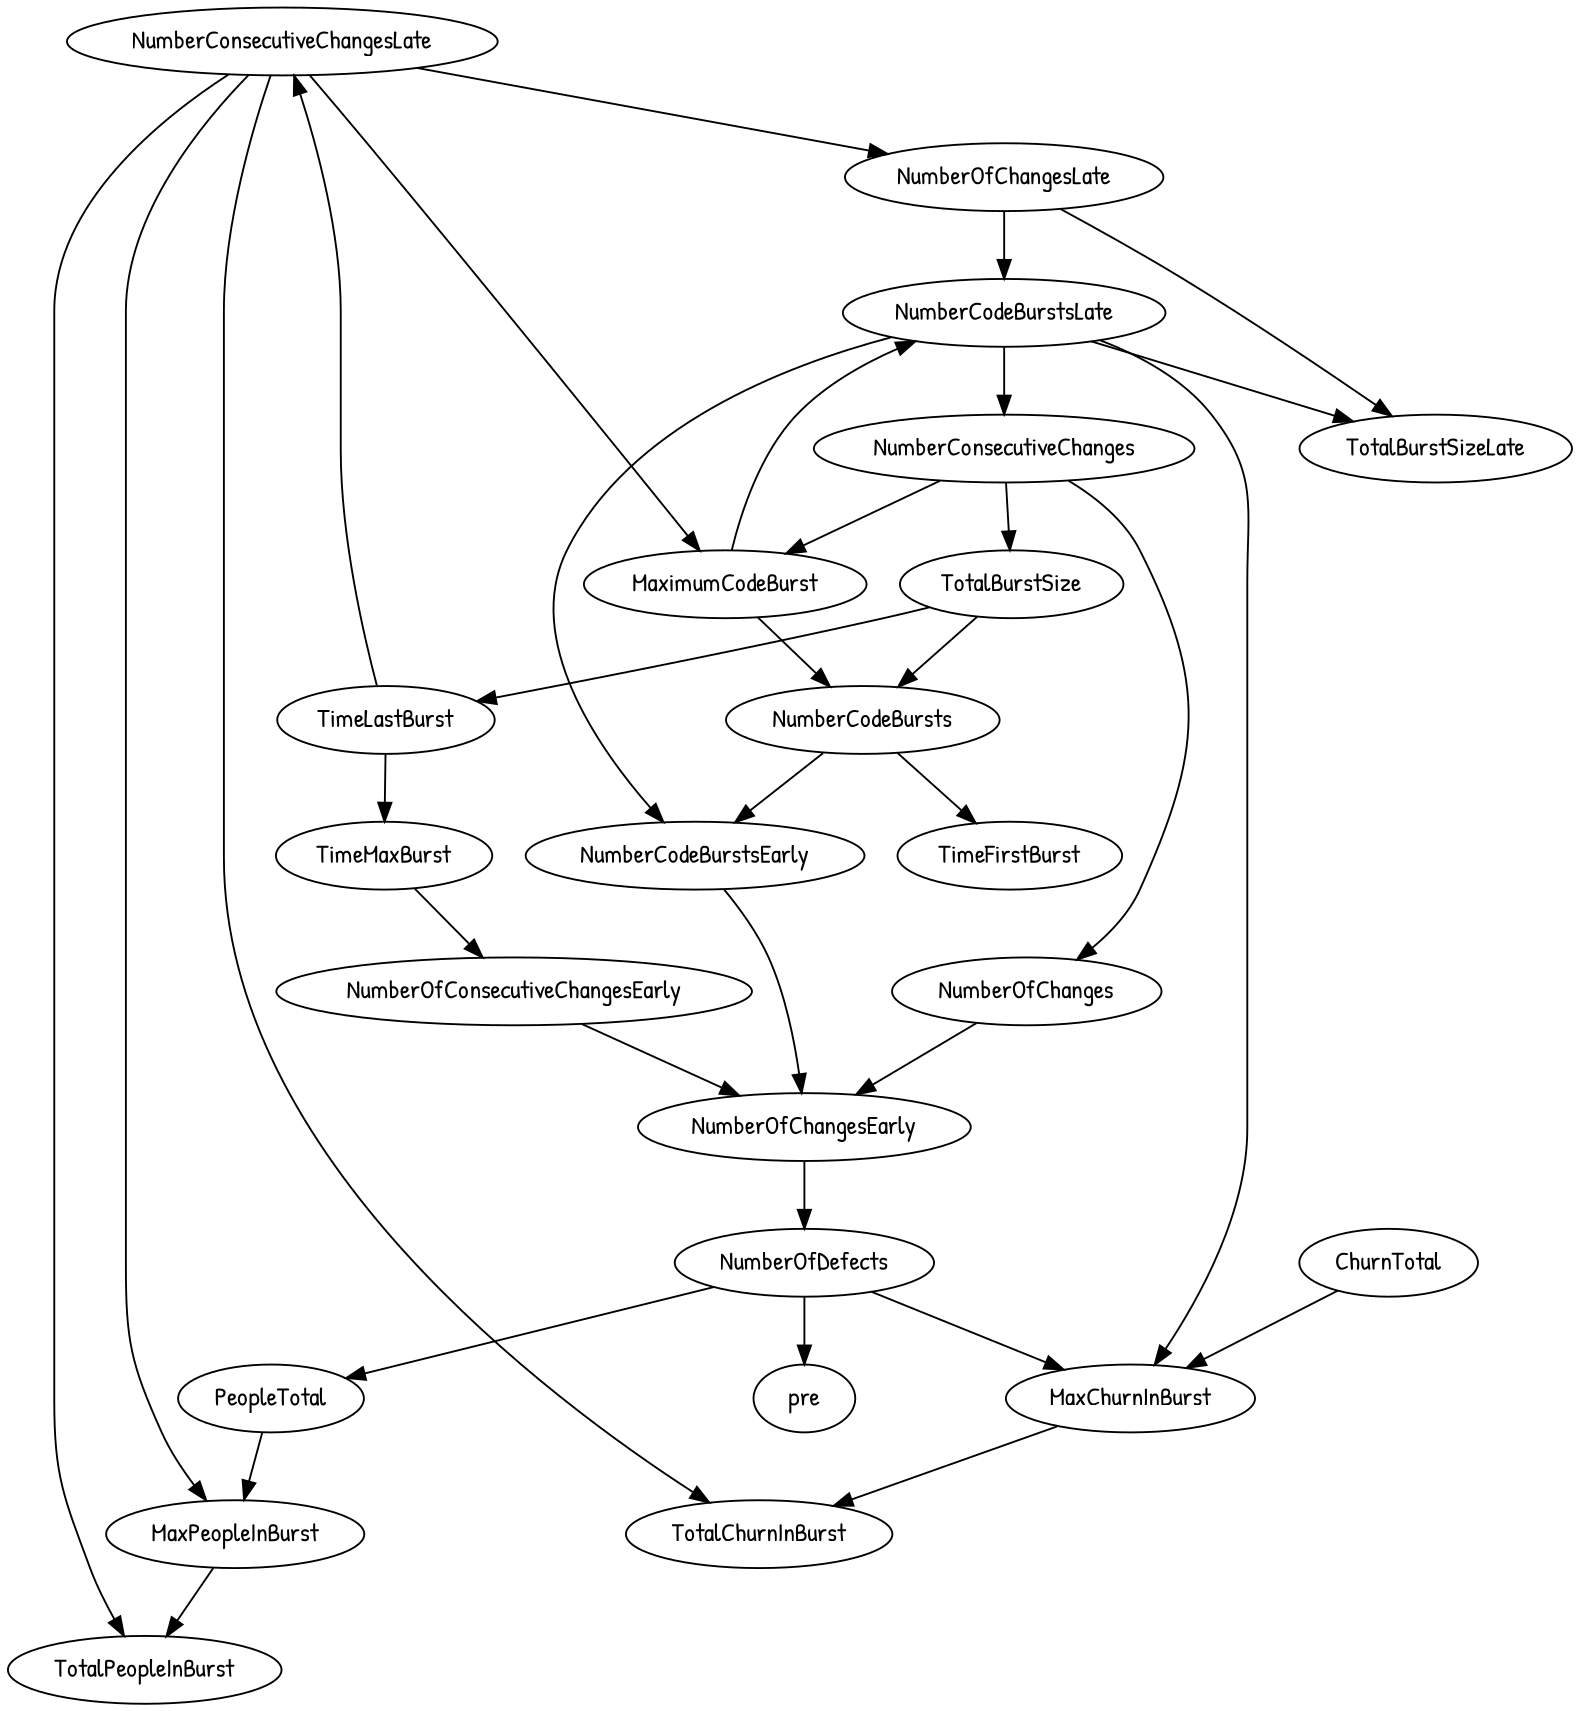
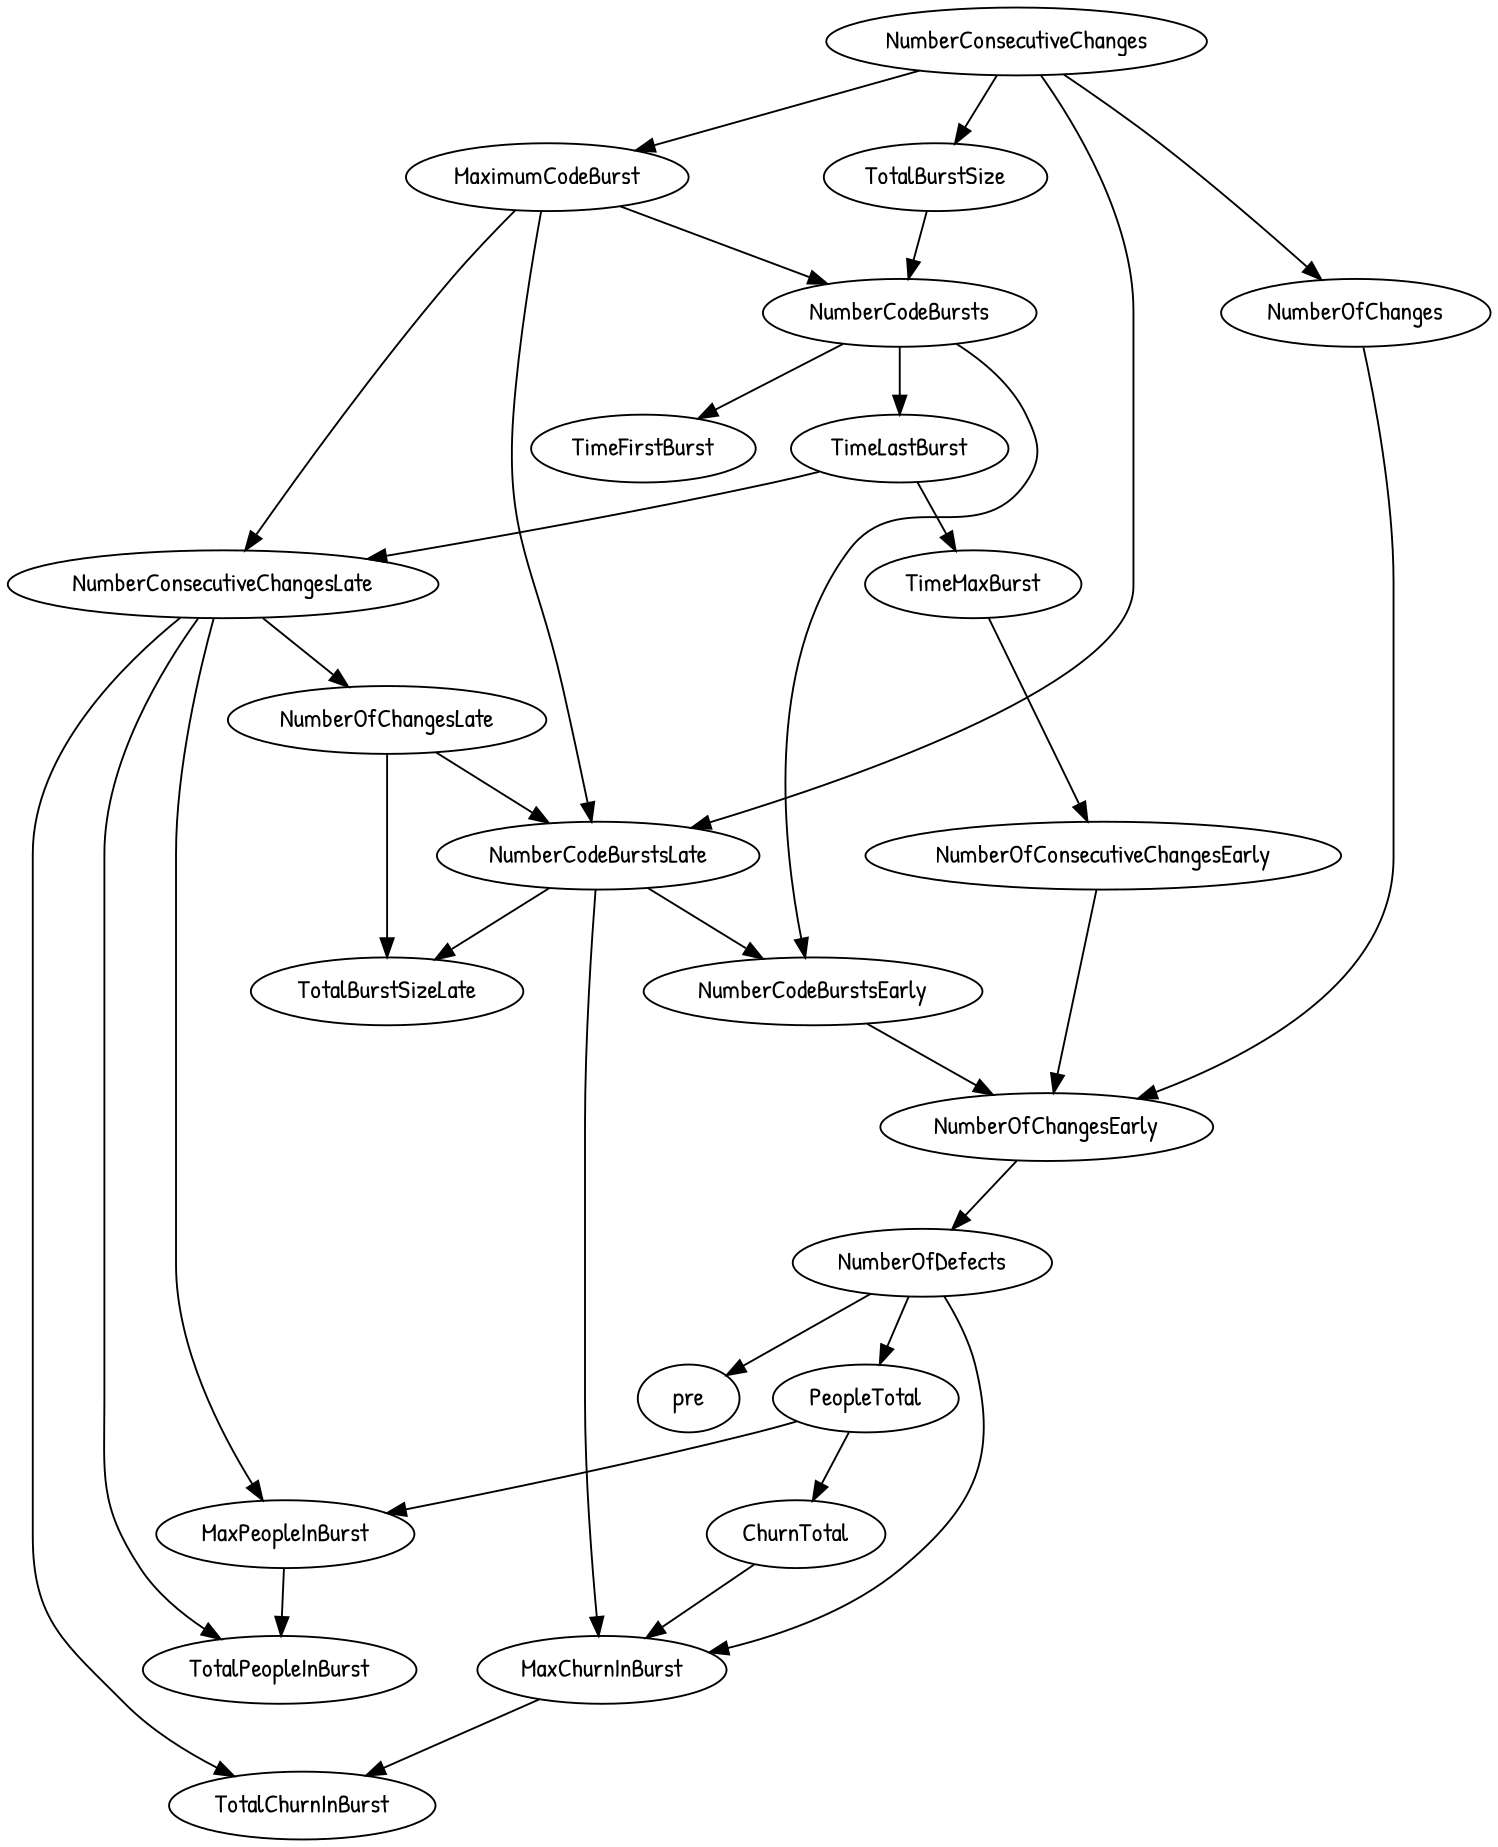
(500, 305) -> (380, 367)
(1004, 371) -> (1133, 571)
(713, 655) -> (900, 371)
none -> (835, 1458)
